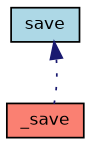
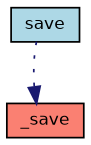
(57, 81) -> (34, 64)
